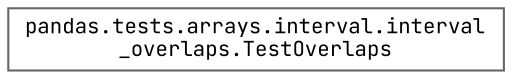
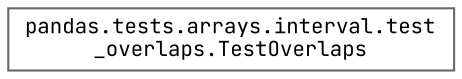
(256, 39) -> (231, 39)
